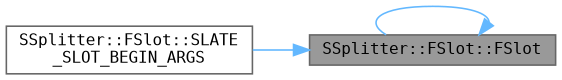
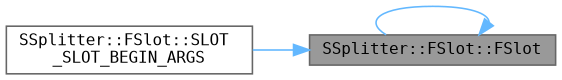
(129, 50) -> (129, 50)
